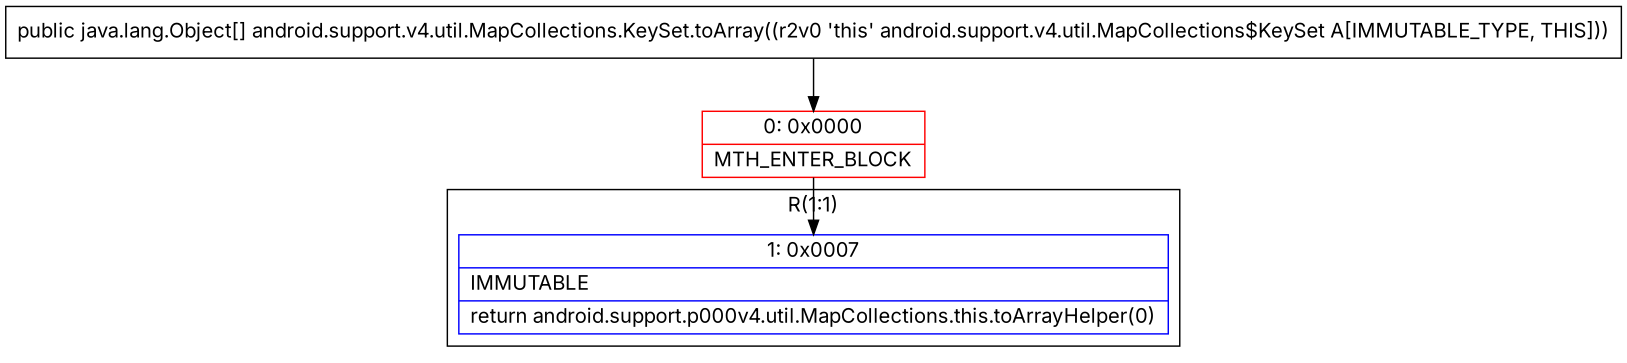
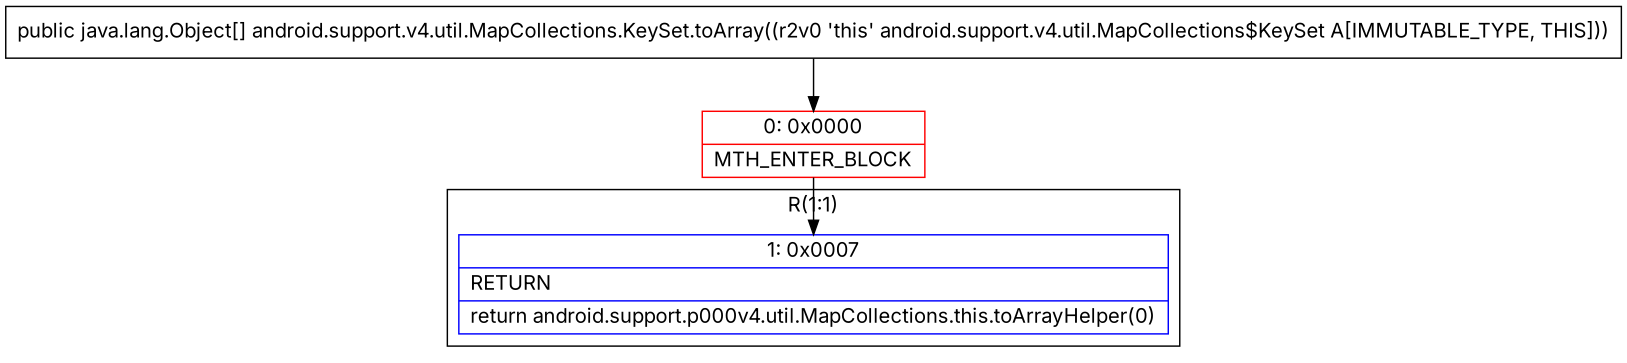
(530, 284) -> (511, 284)
